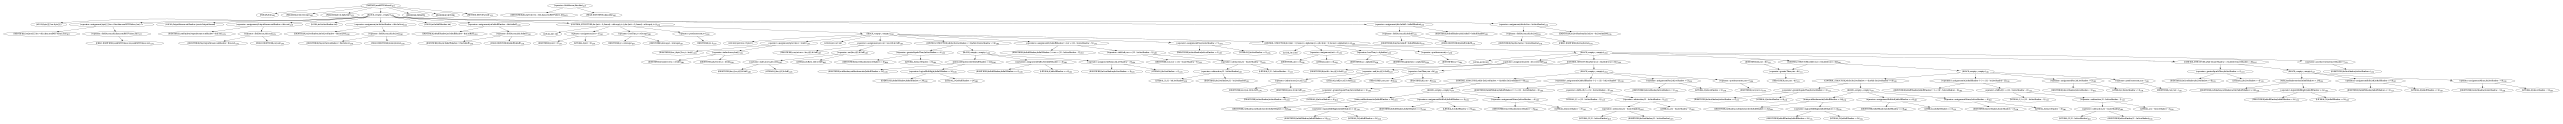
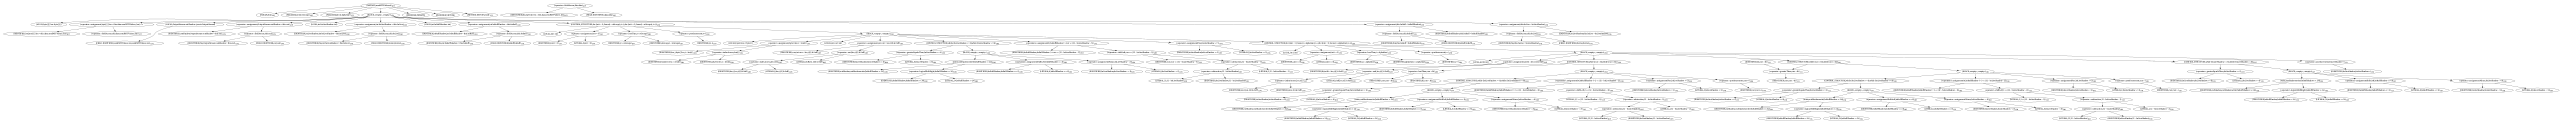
(120, 38) -> (156, 33)
